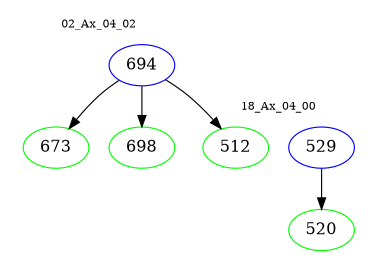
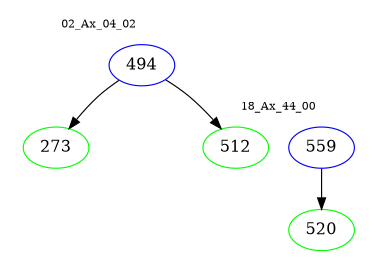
(142, 65) -> (142, 65)
(279, 107) -> (279, 107)
(56, 148) -> (56, 148)
(142, 148) -> none
(322, 148) -> (322, 148)
